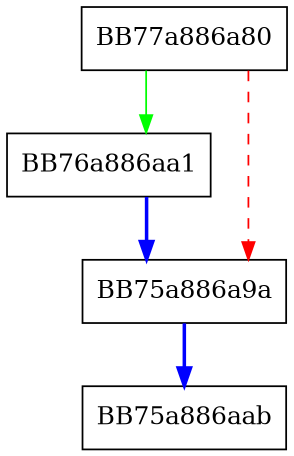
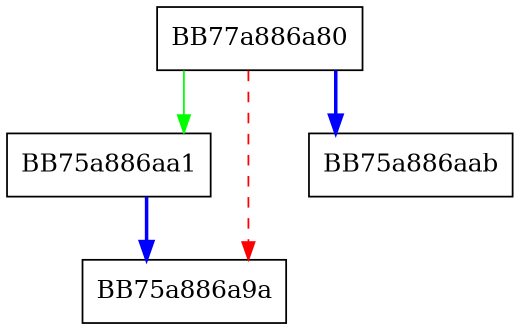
(109, 165) -> (109, 165)
(184, 346) -> (336, 93)
